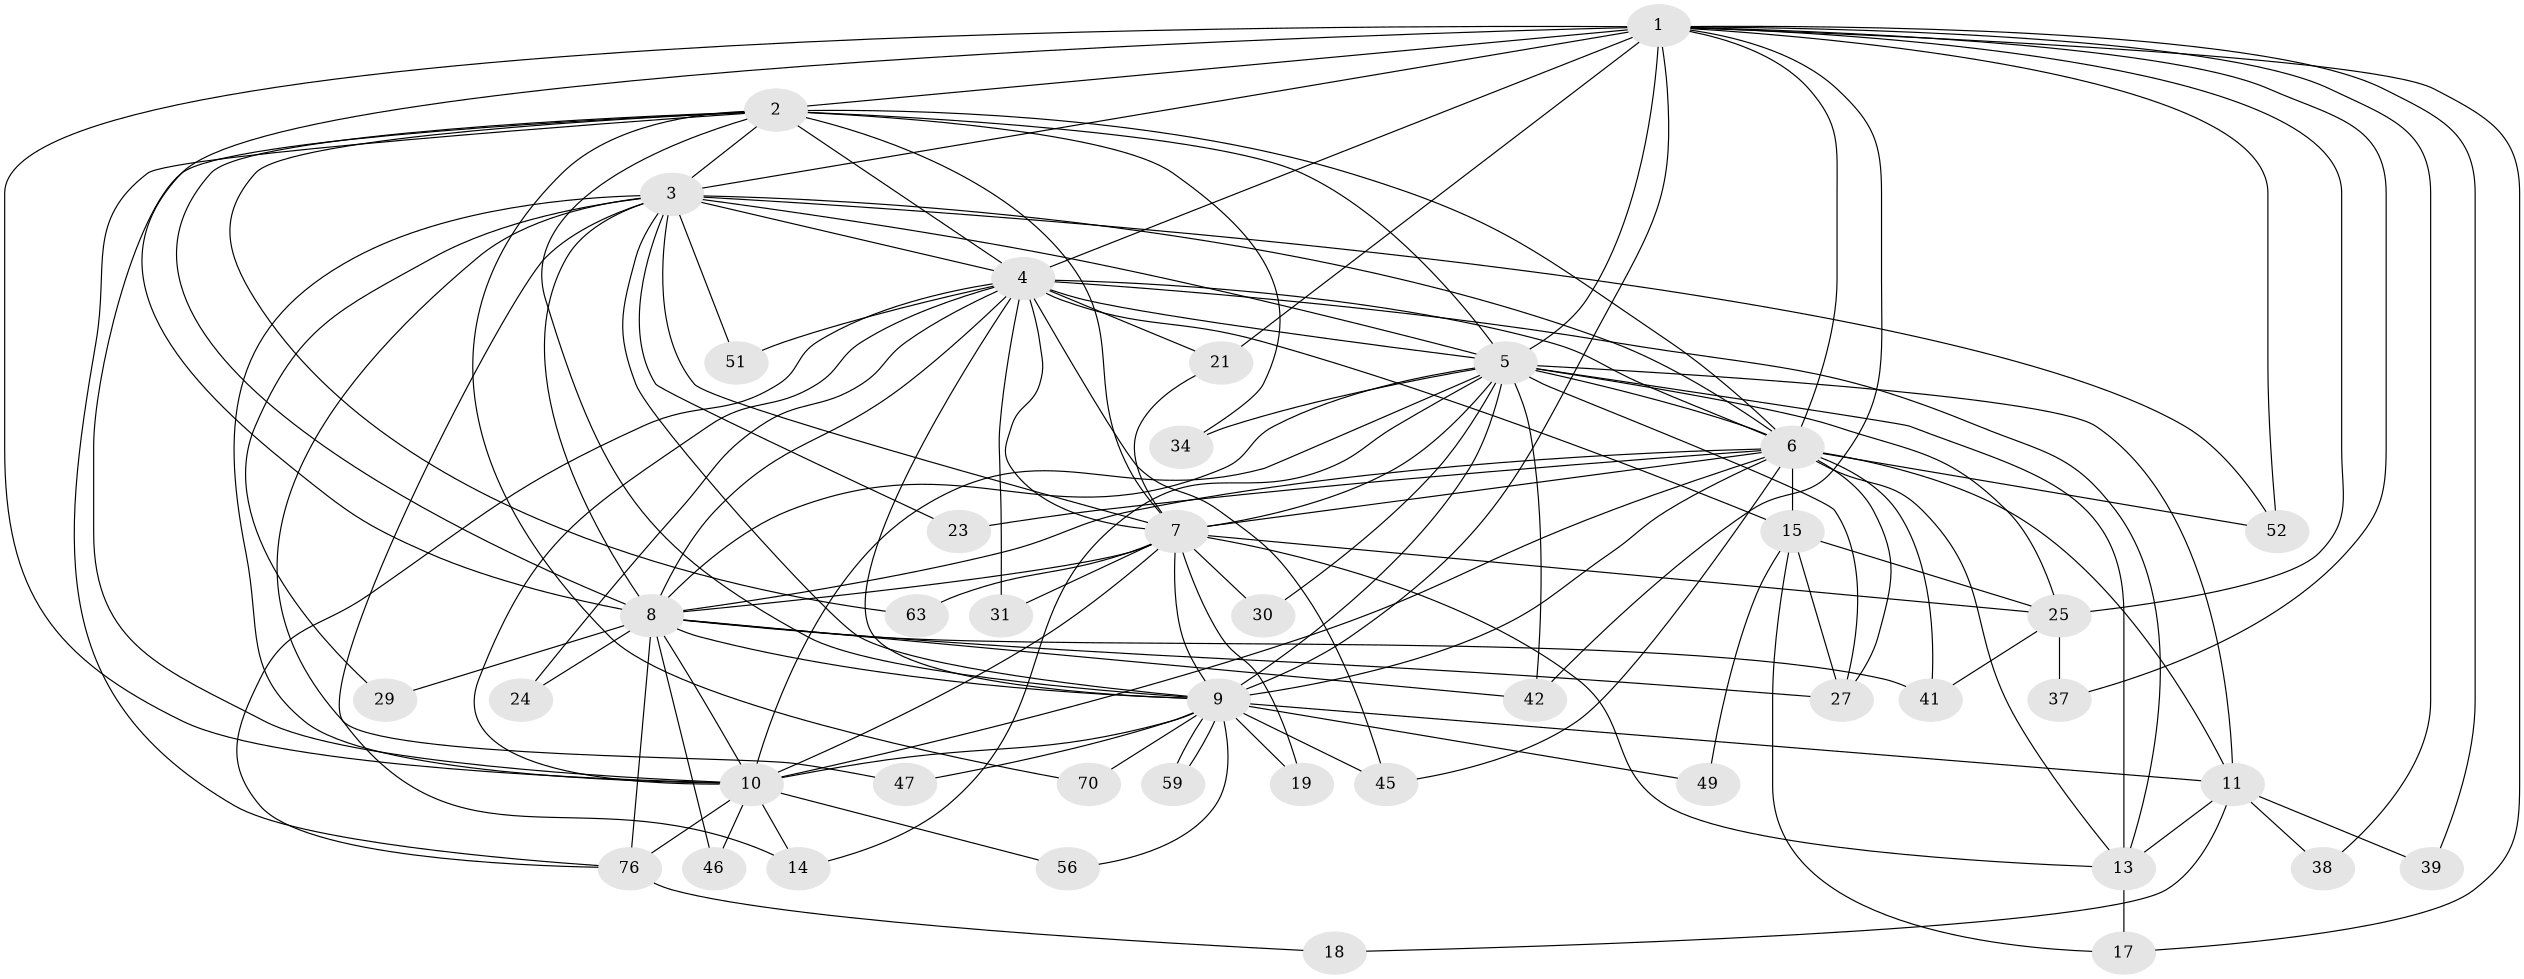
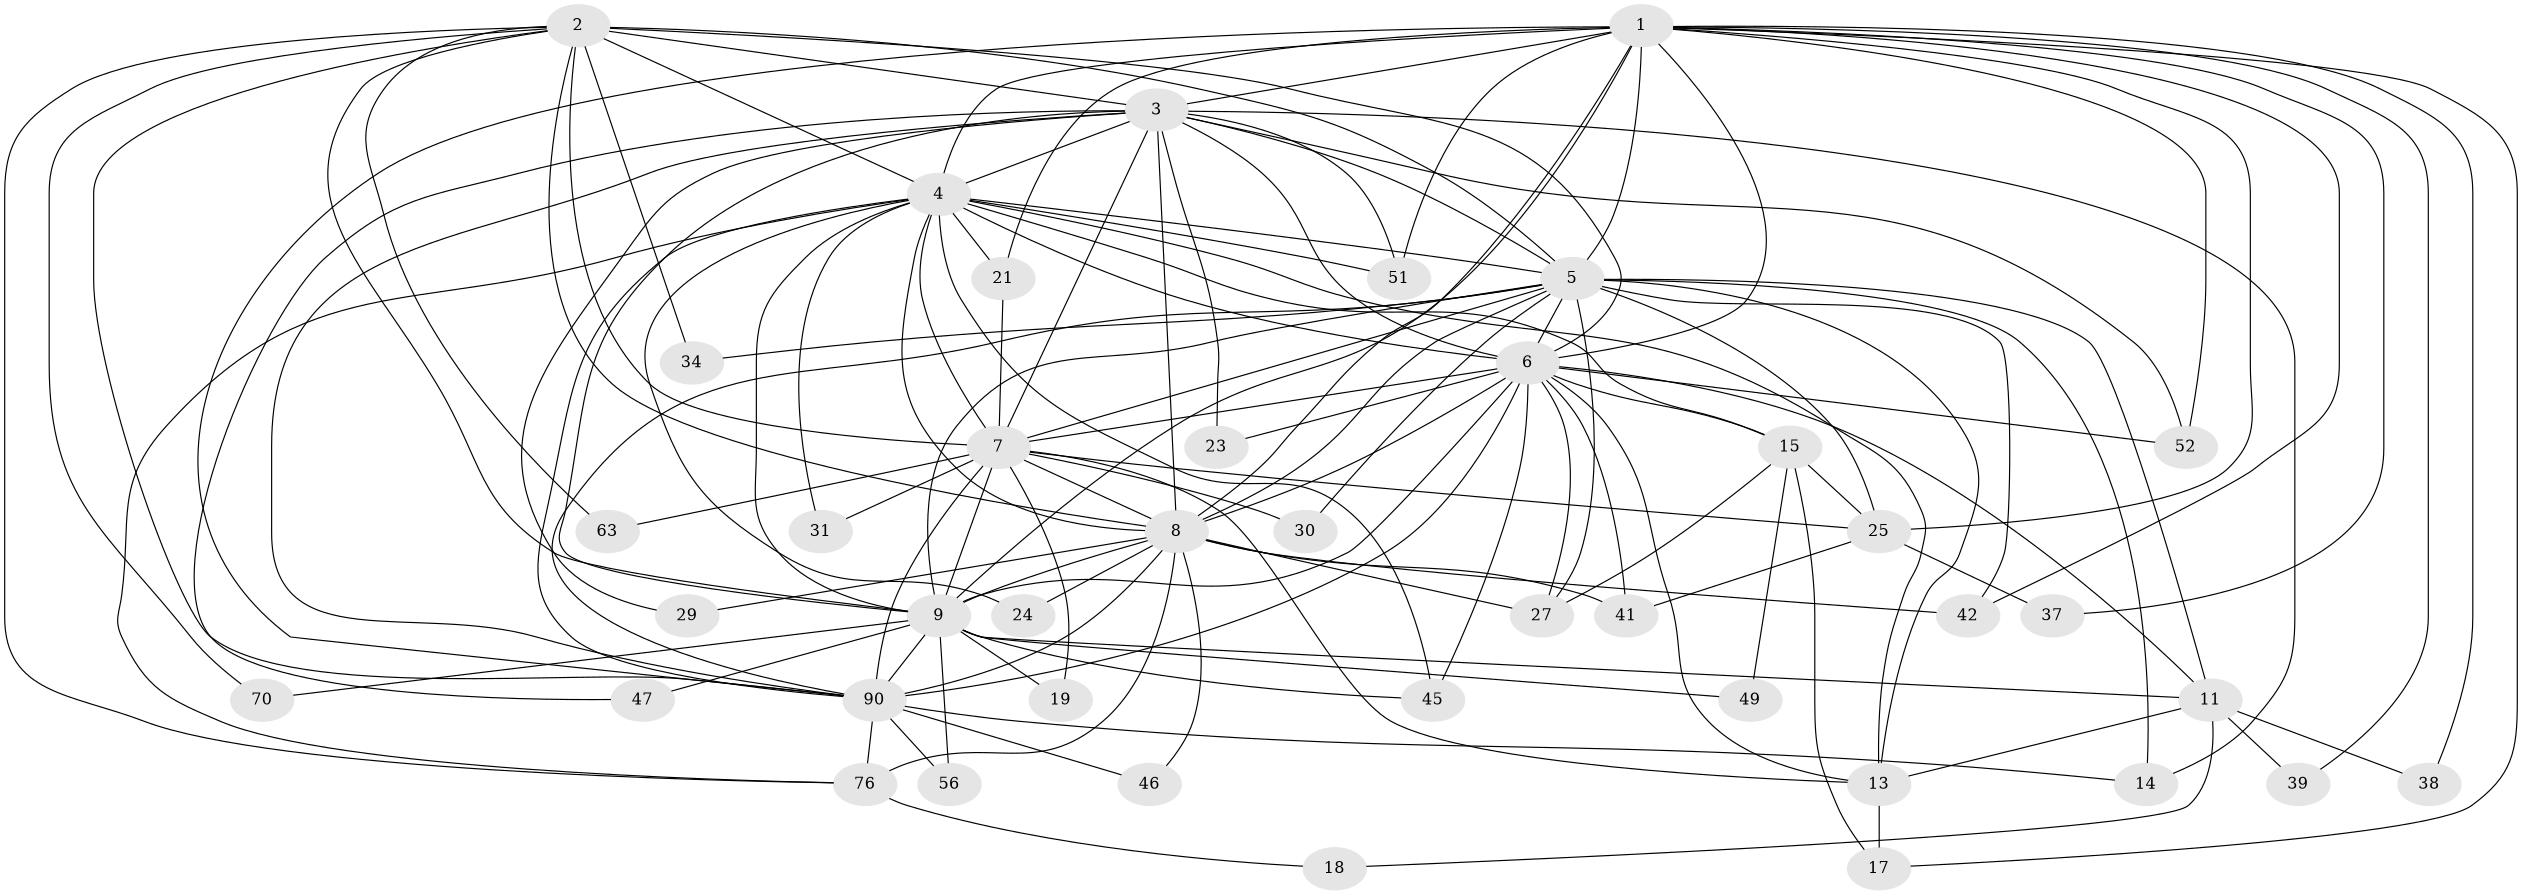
(1217, 68) -> (1472, 111)
(752, 784) -> (875, 700)
(1173, 784) -> none
